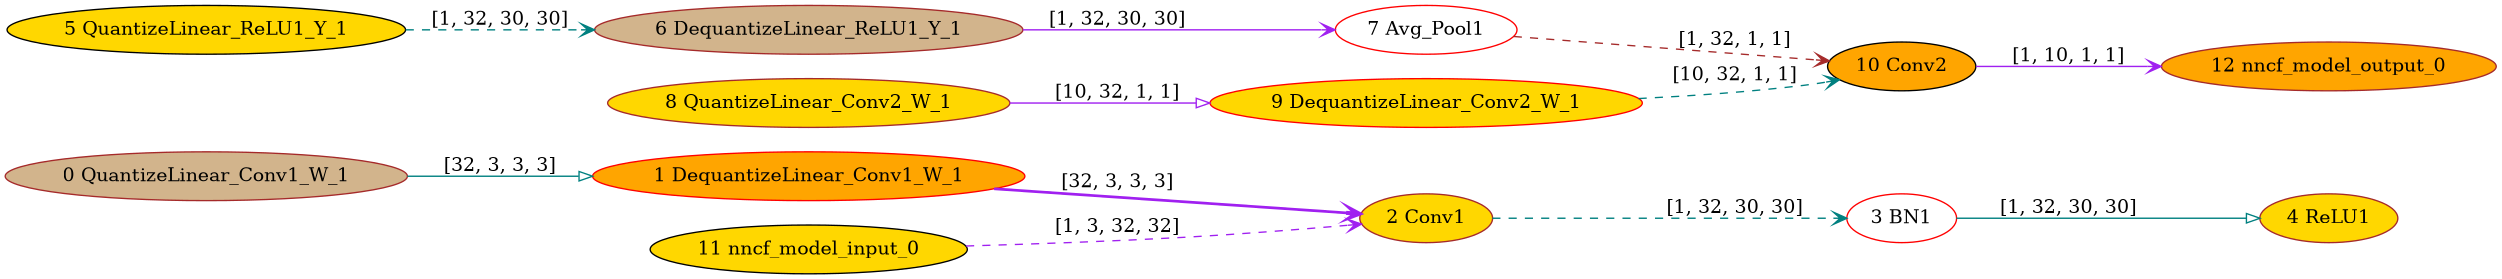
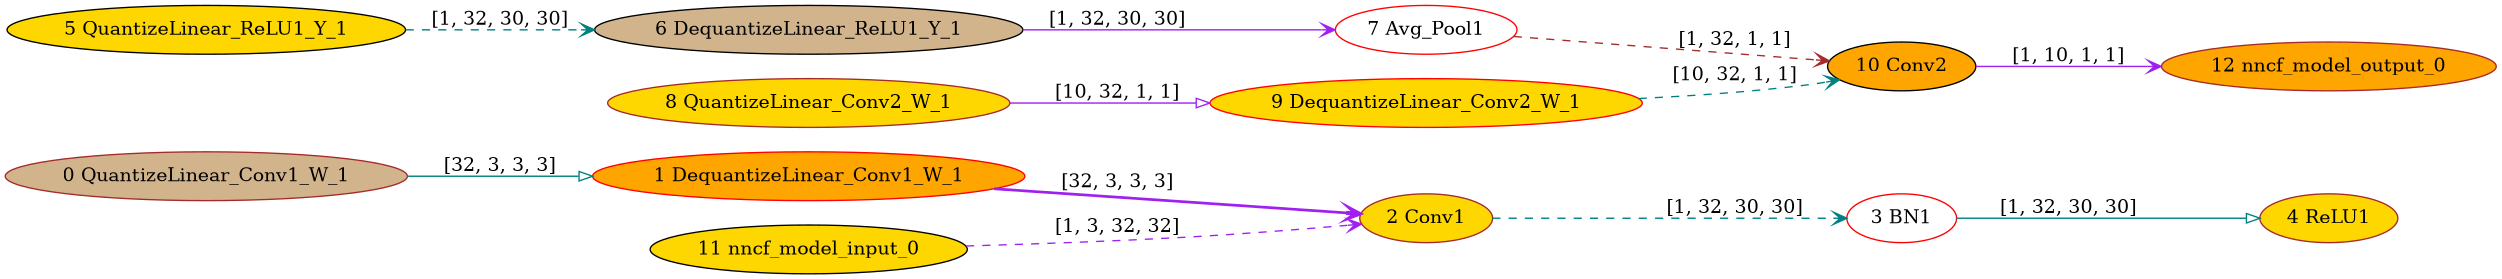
(809, 30) -> (809, 30)
